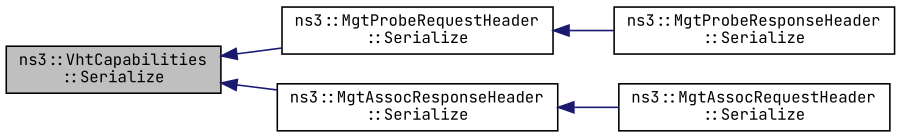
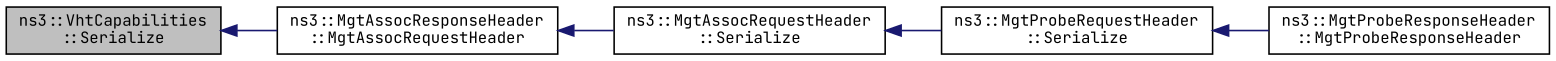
(754, 31) -> (1409, 31)
(259, 51) -> (921, 31)
(418, 107) -> (418, 31)
